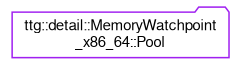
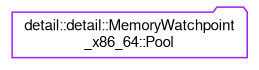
(121, 35) -> (130, 35)
